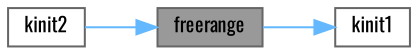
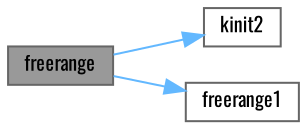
(111, 27) -> (148, 47)
(373, 27) -> (242, 102)
